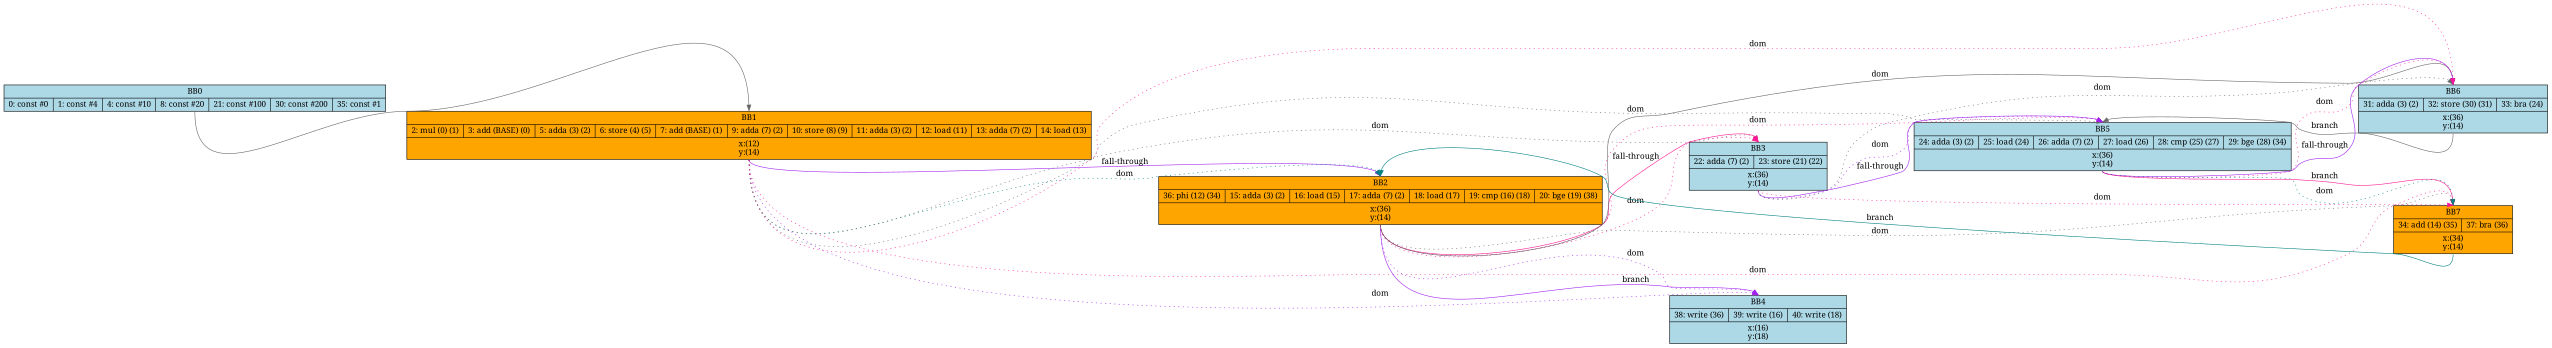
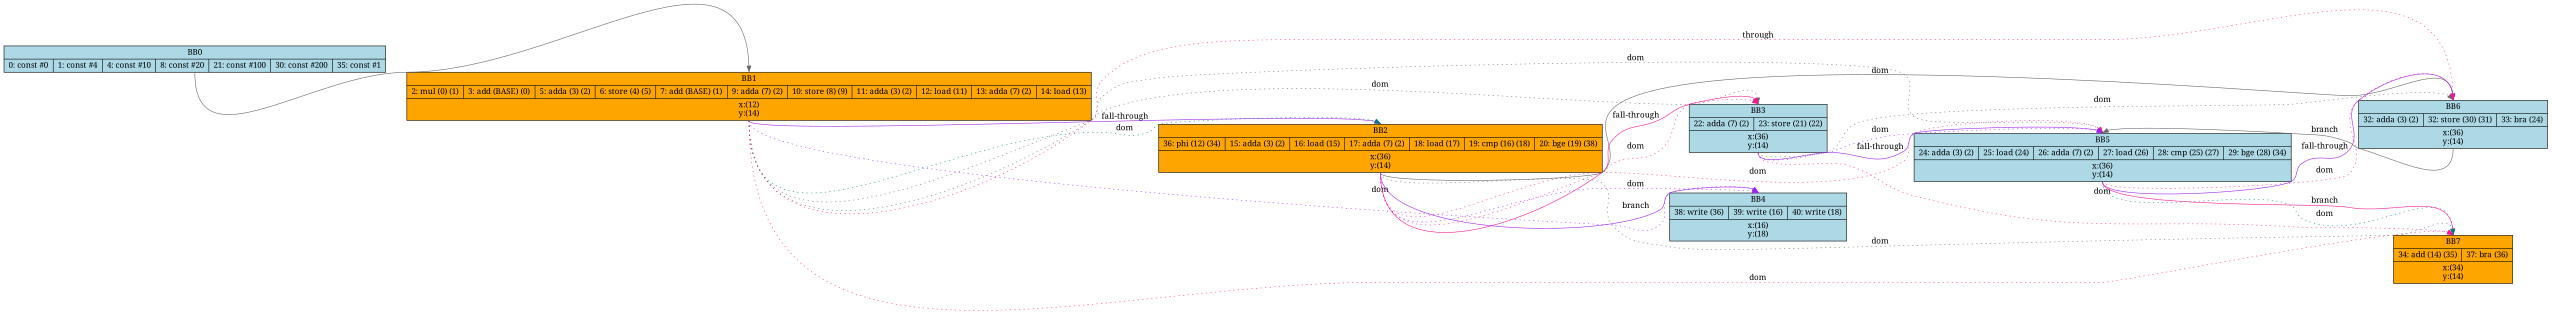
(1758, 44) -> (1758, 35)
(2391, 104) -> (2391, 120)
(1911, 226) -> none
